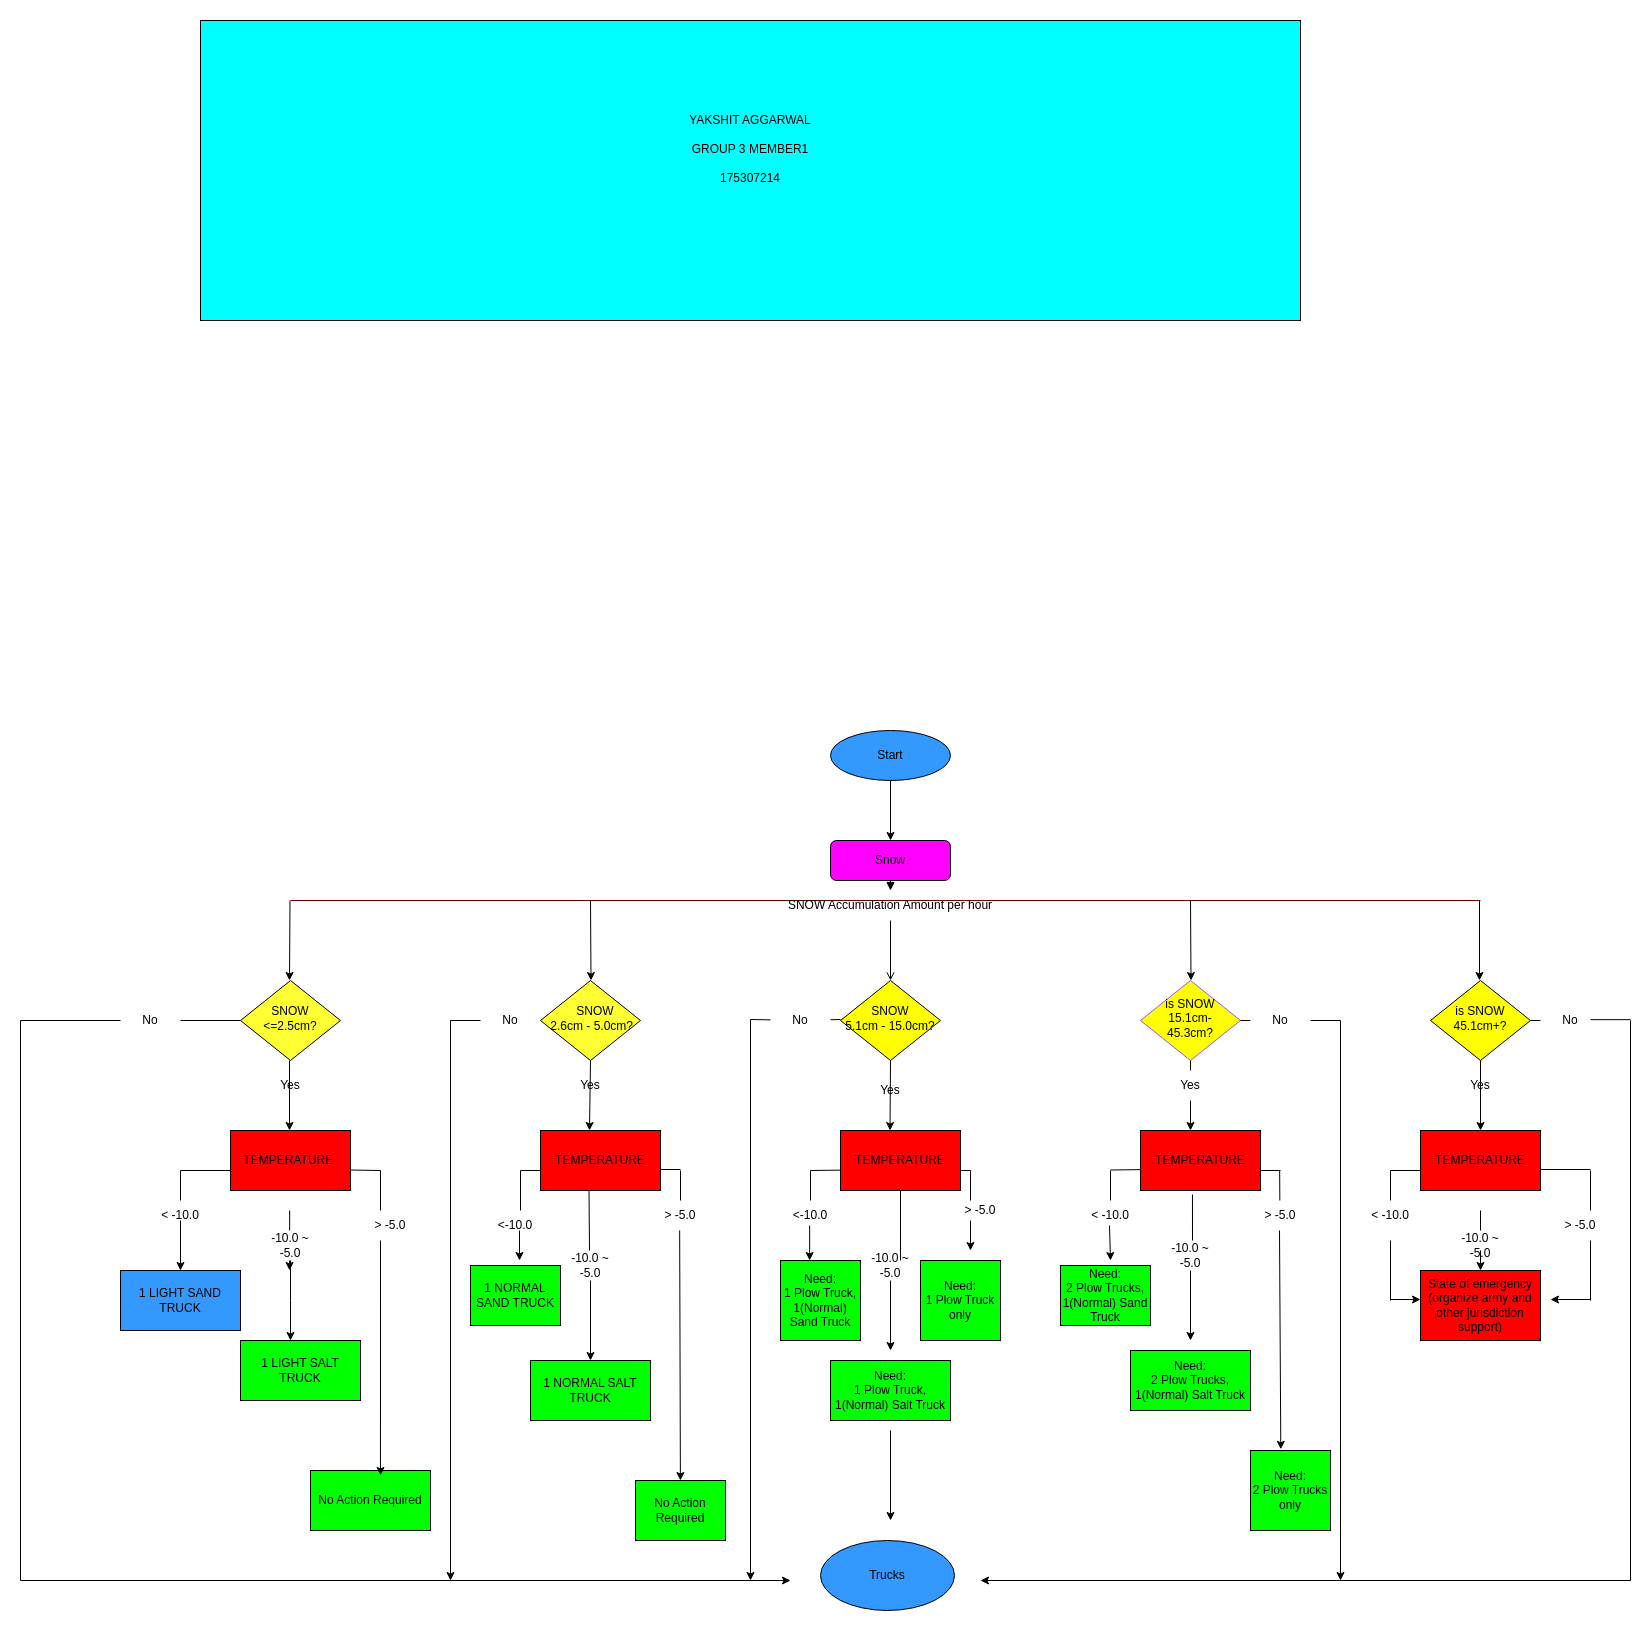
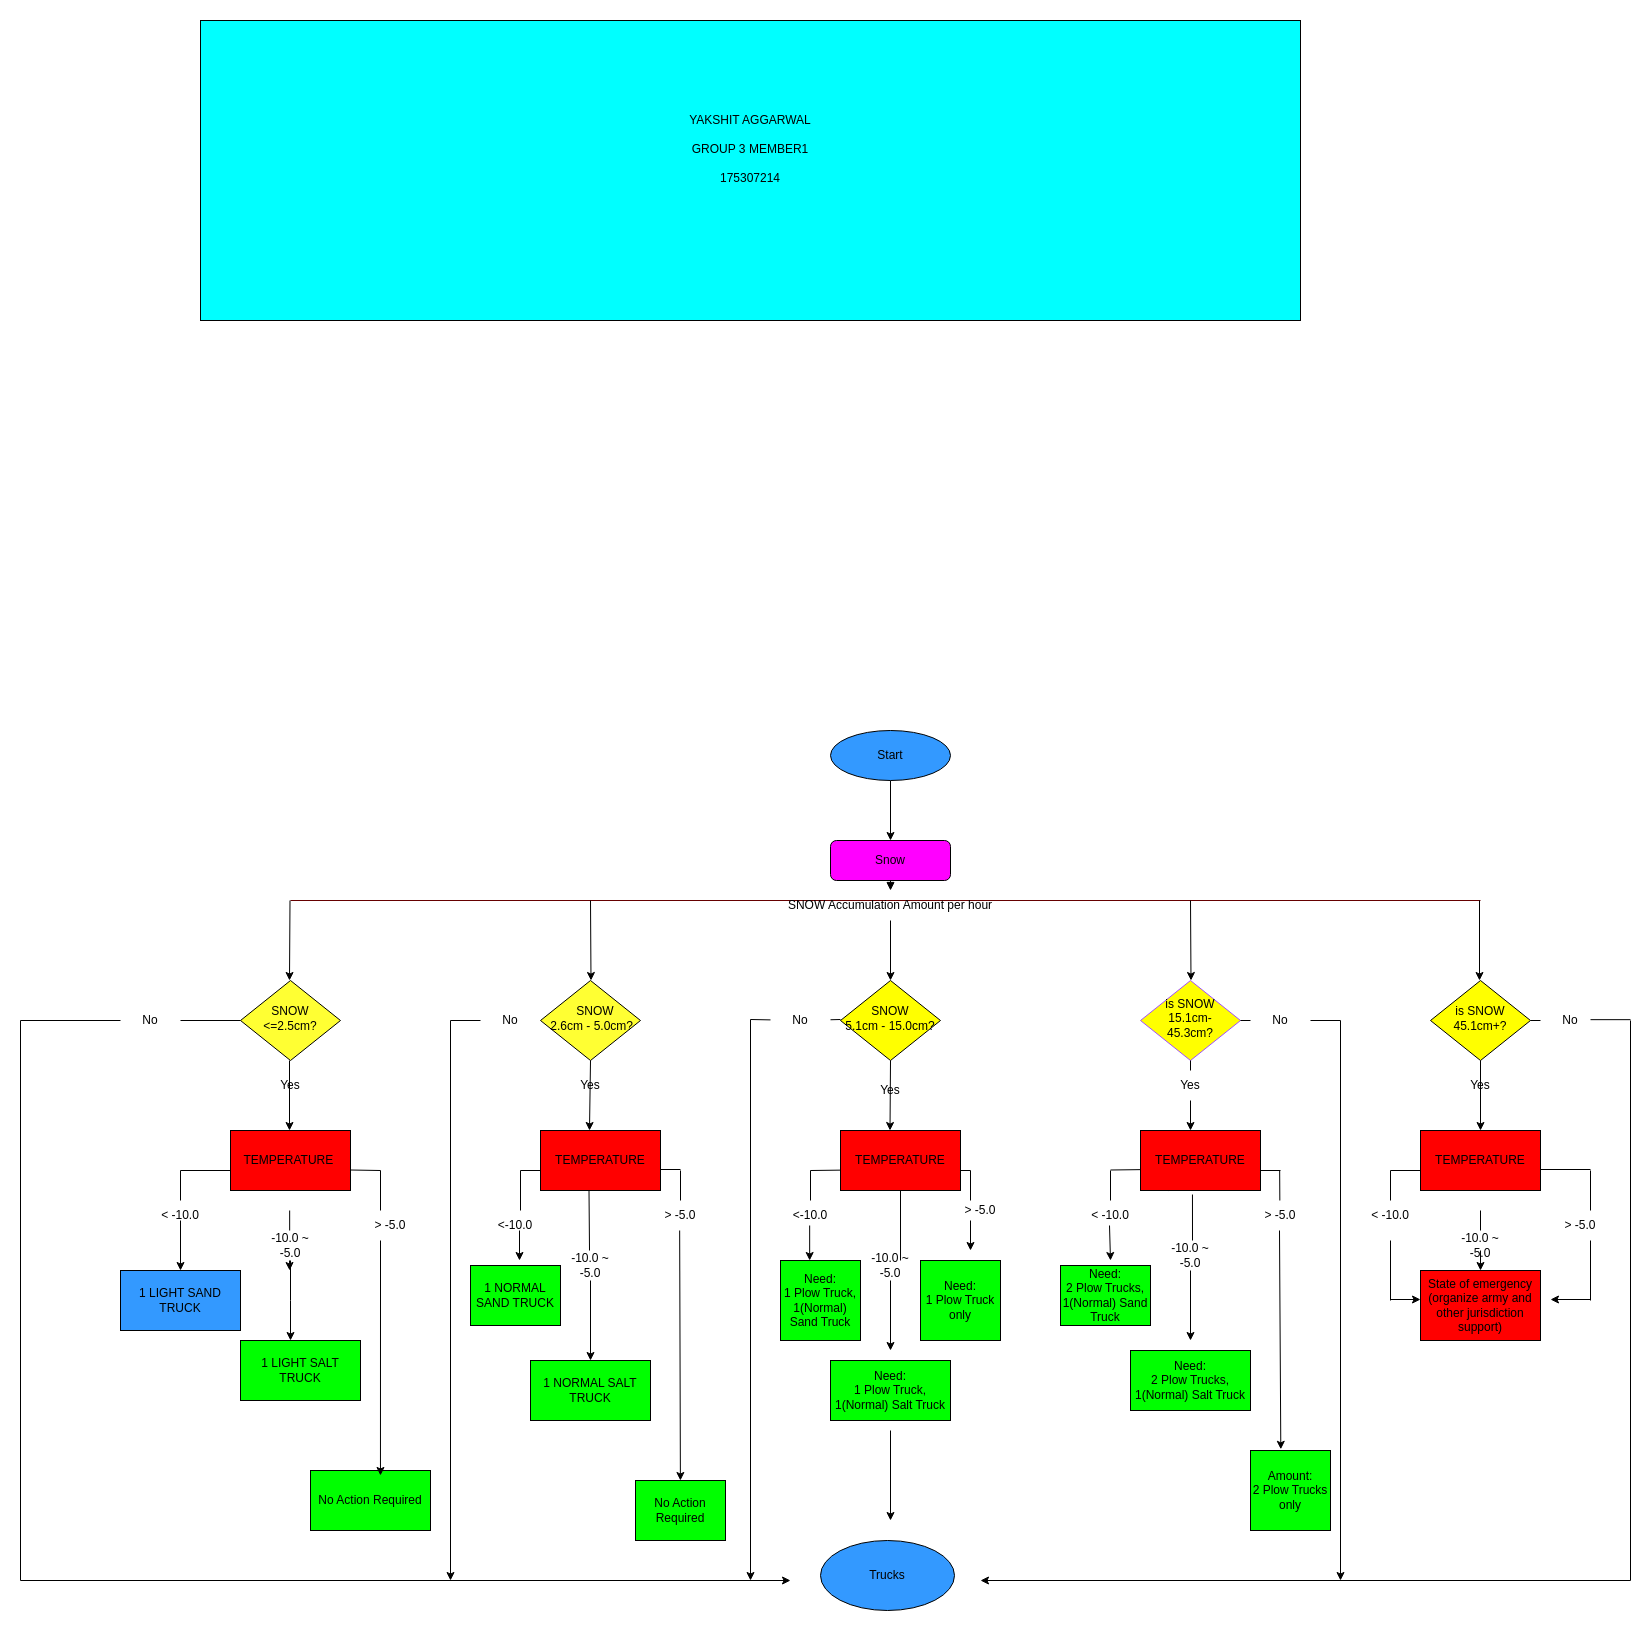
(891, 974) -> (891, 972)
(1291, 1491) -> (1291, 1491)
